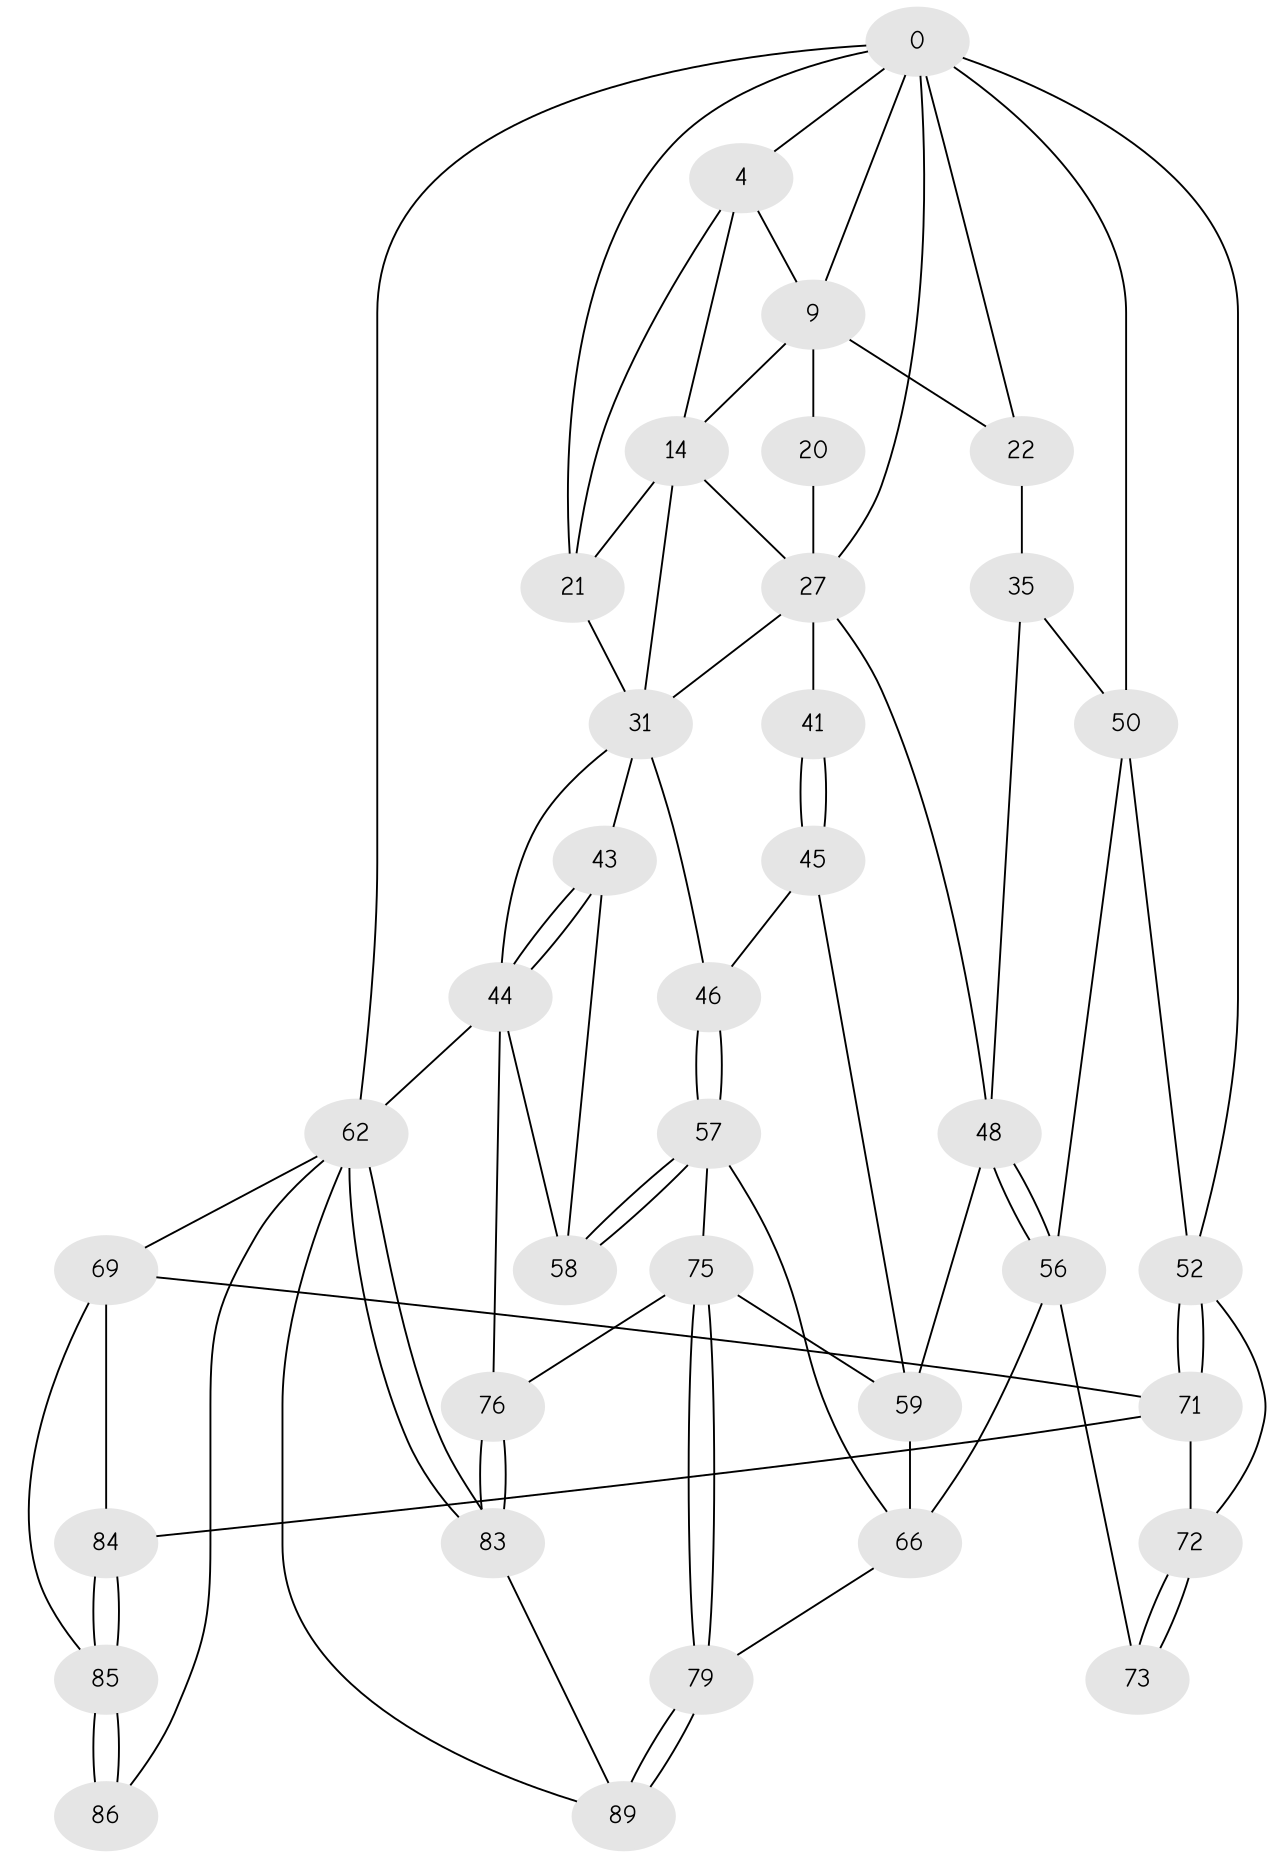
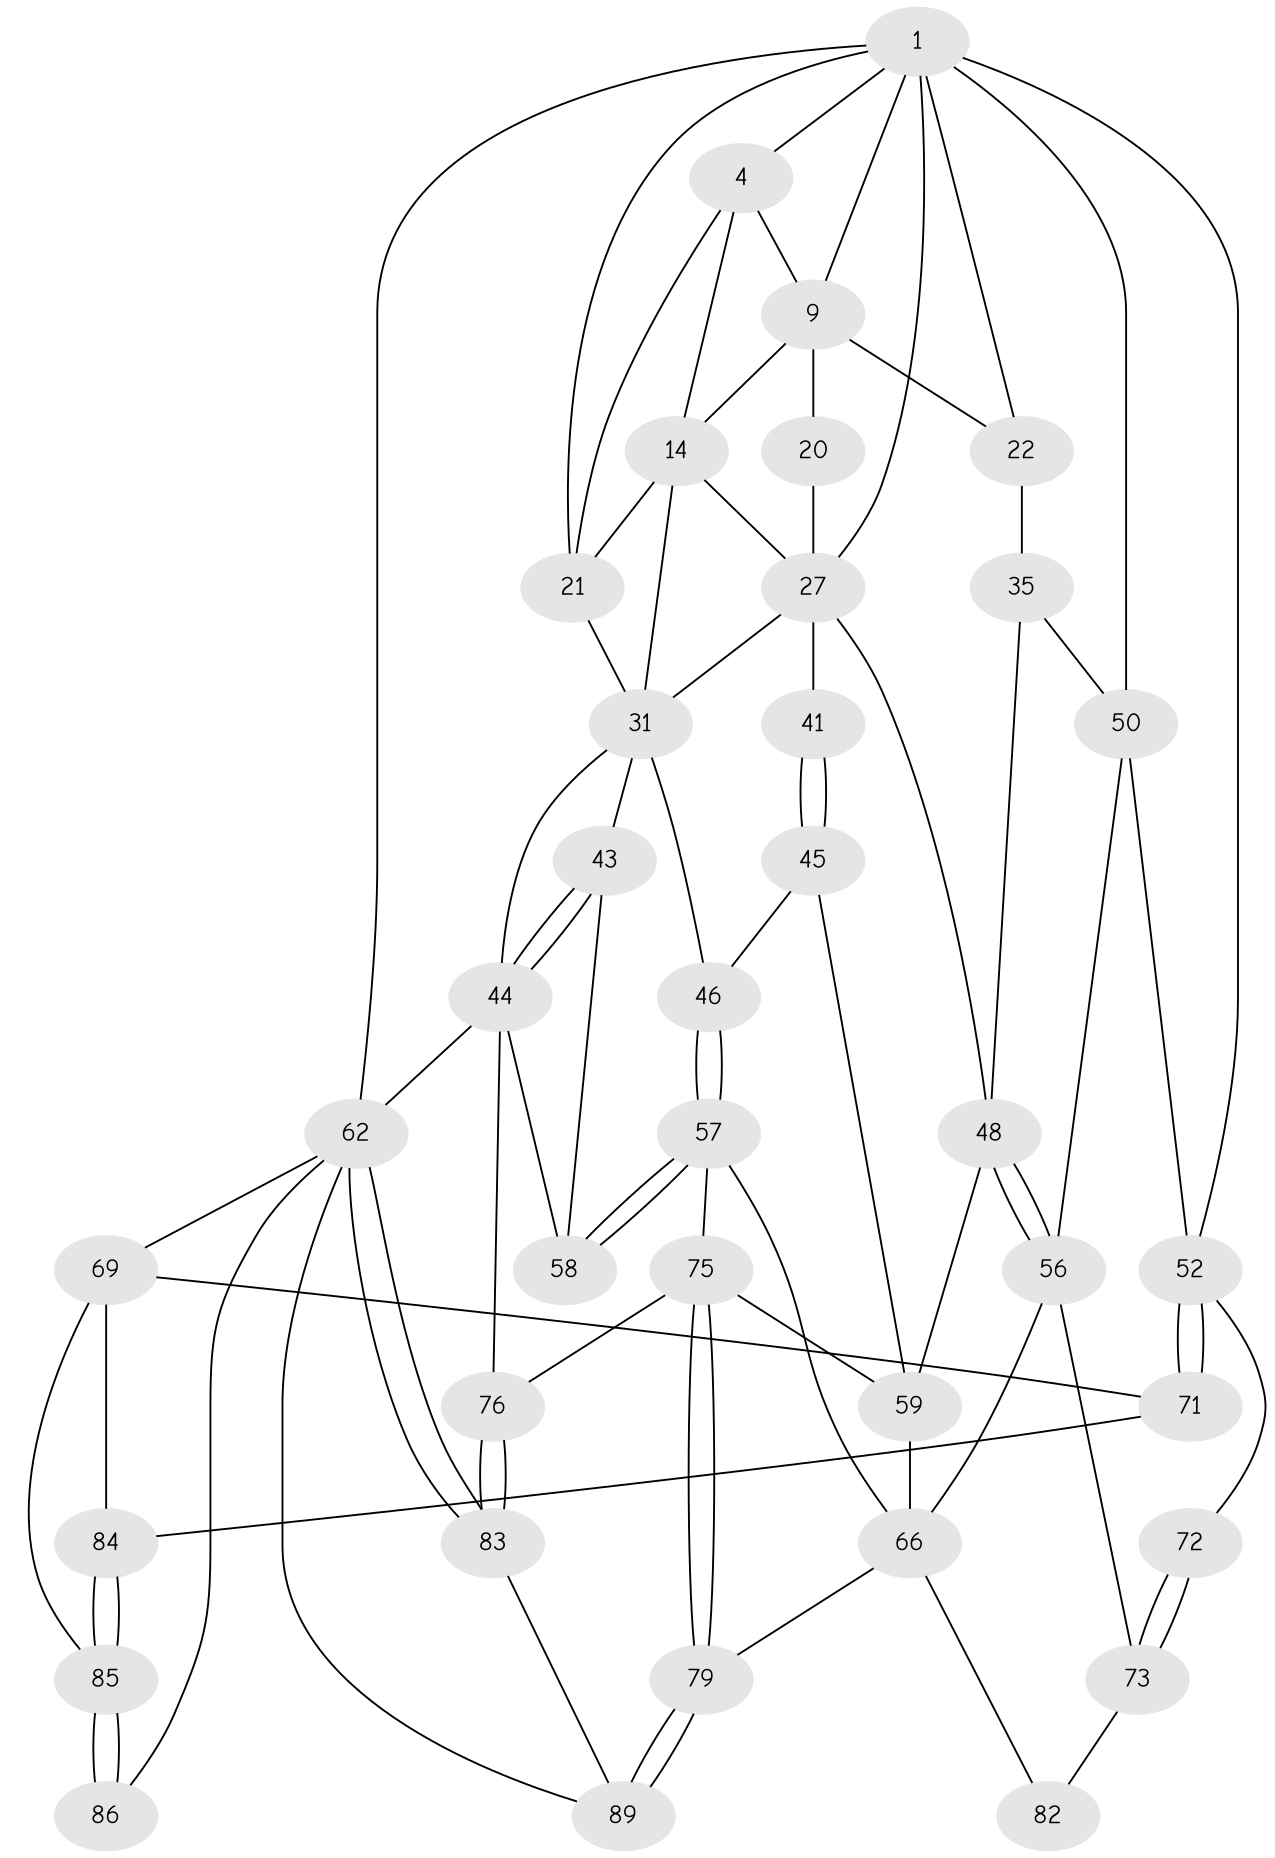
(918, 42) -> (918, 42)
(1191, 1475) -> none
none -> (1048, 1816)
